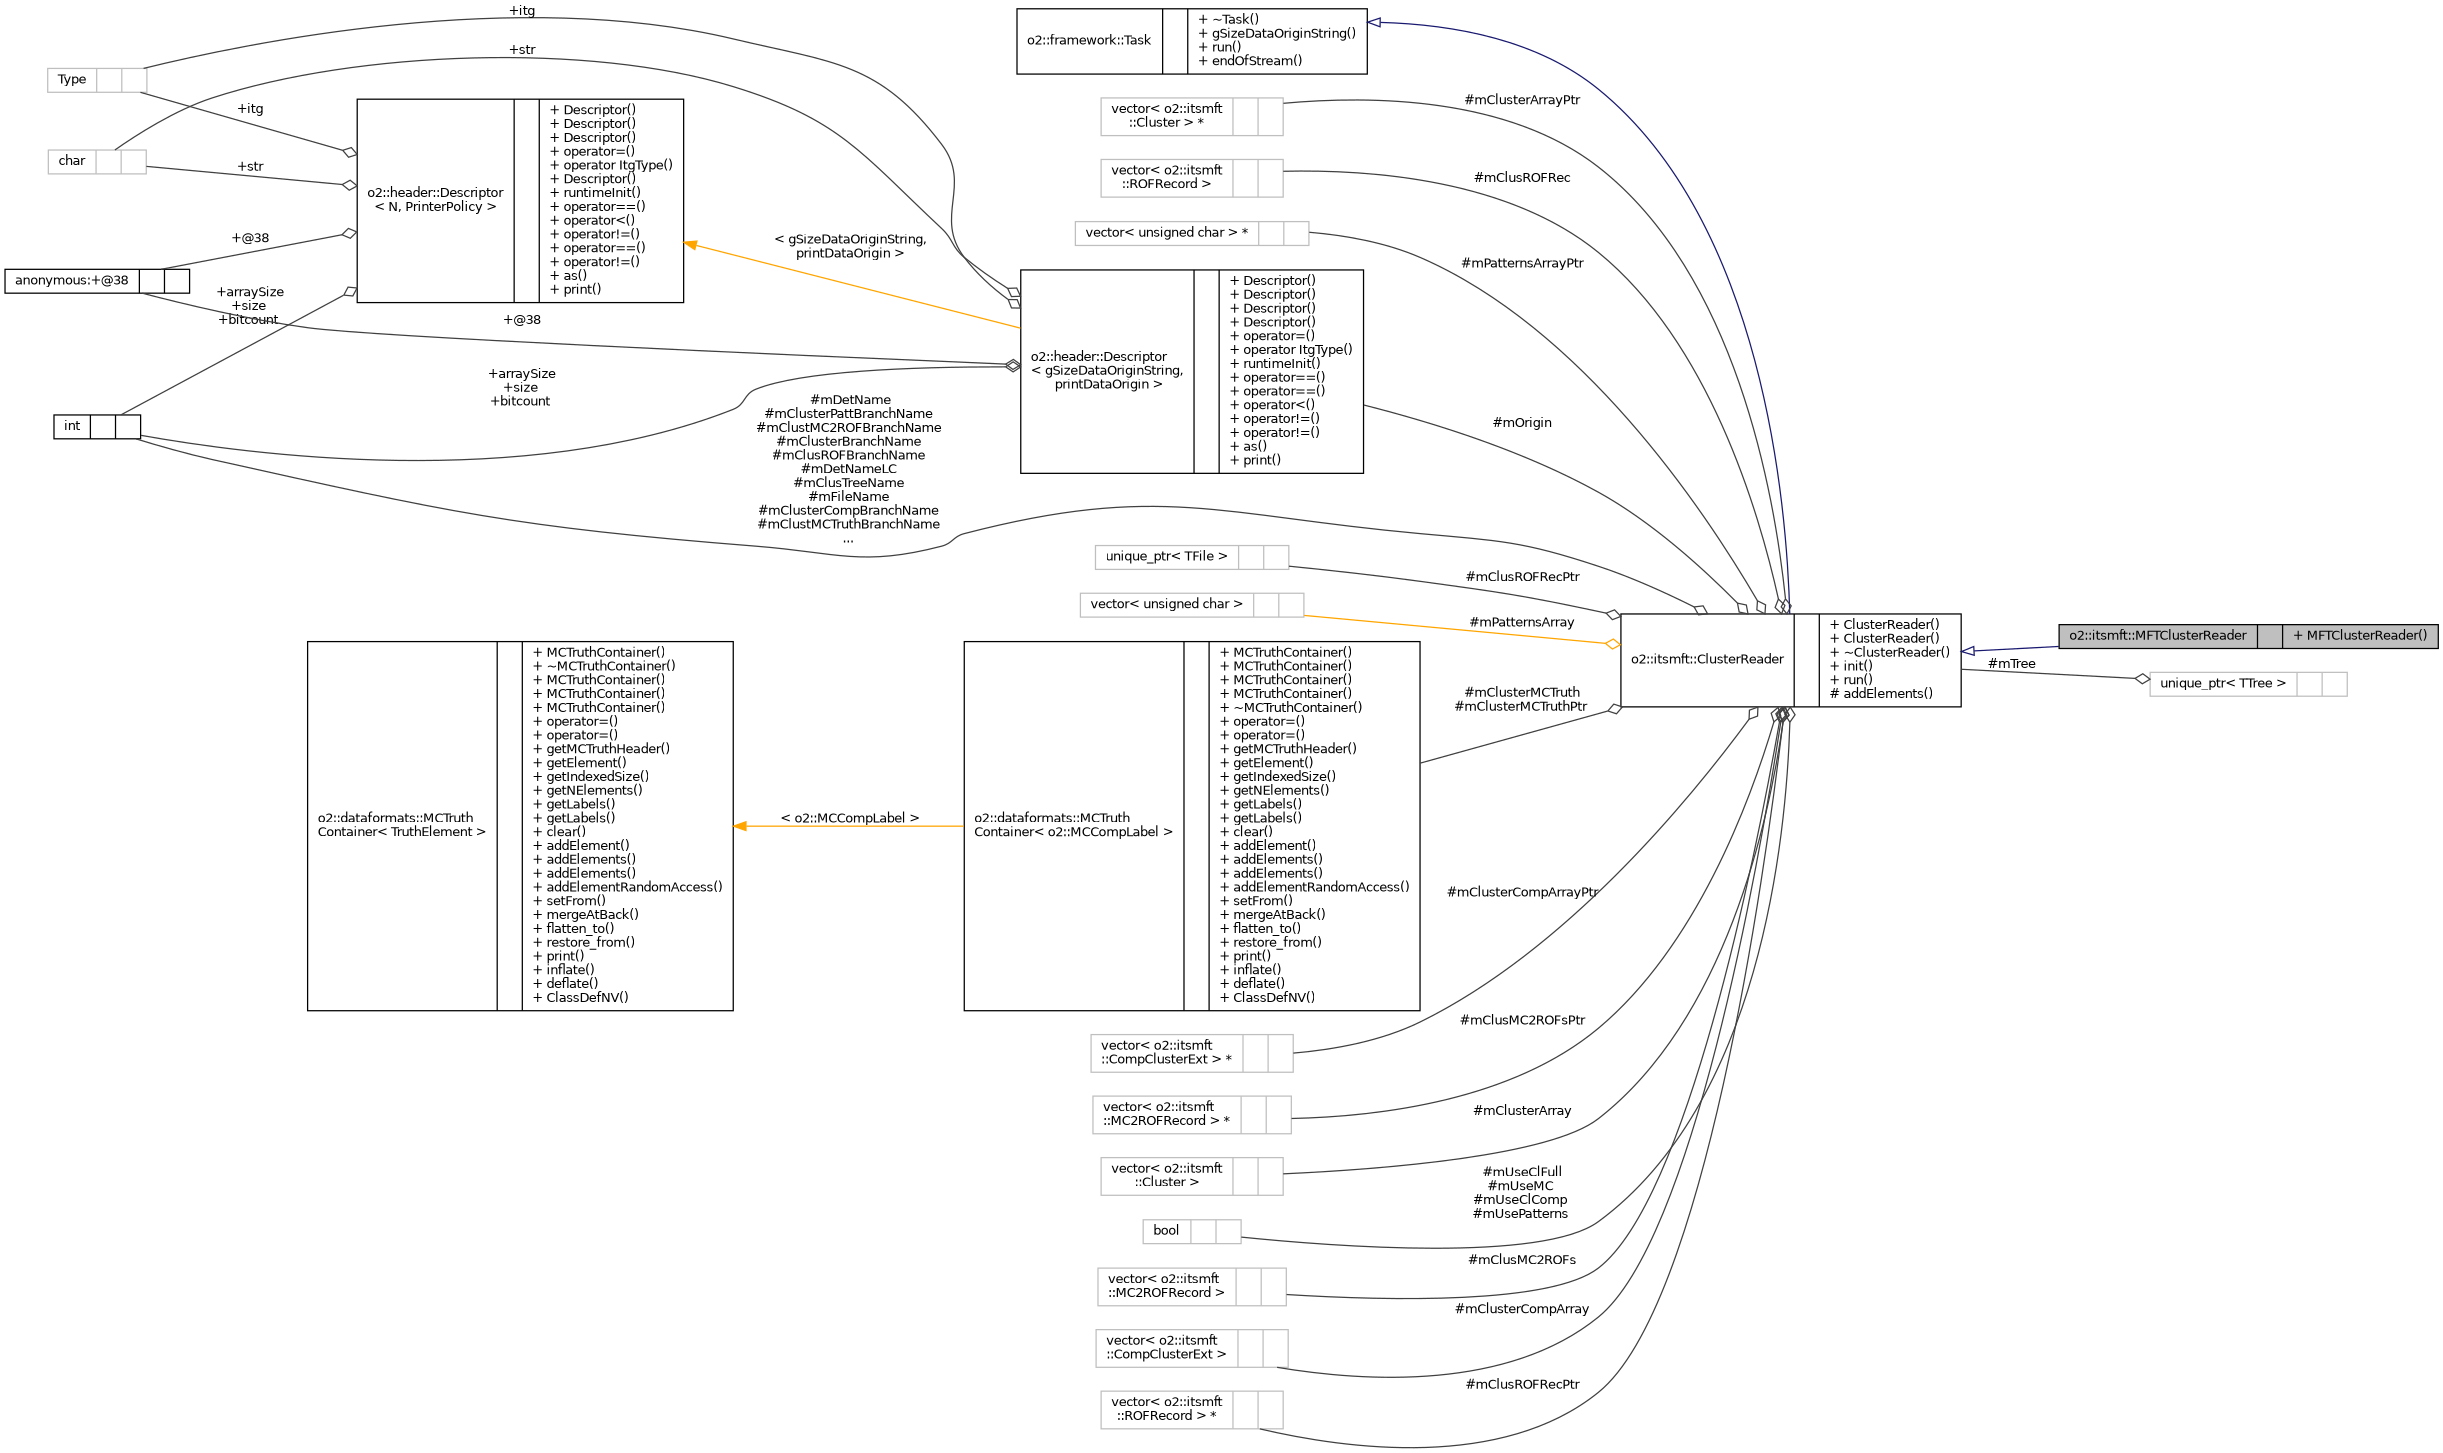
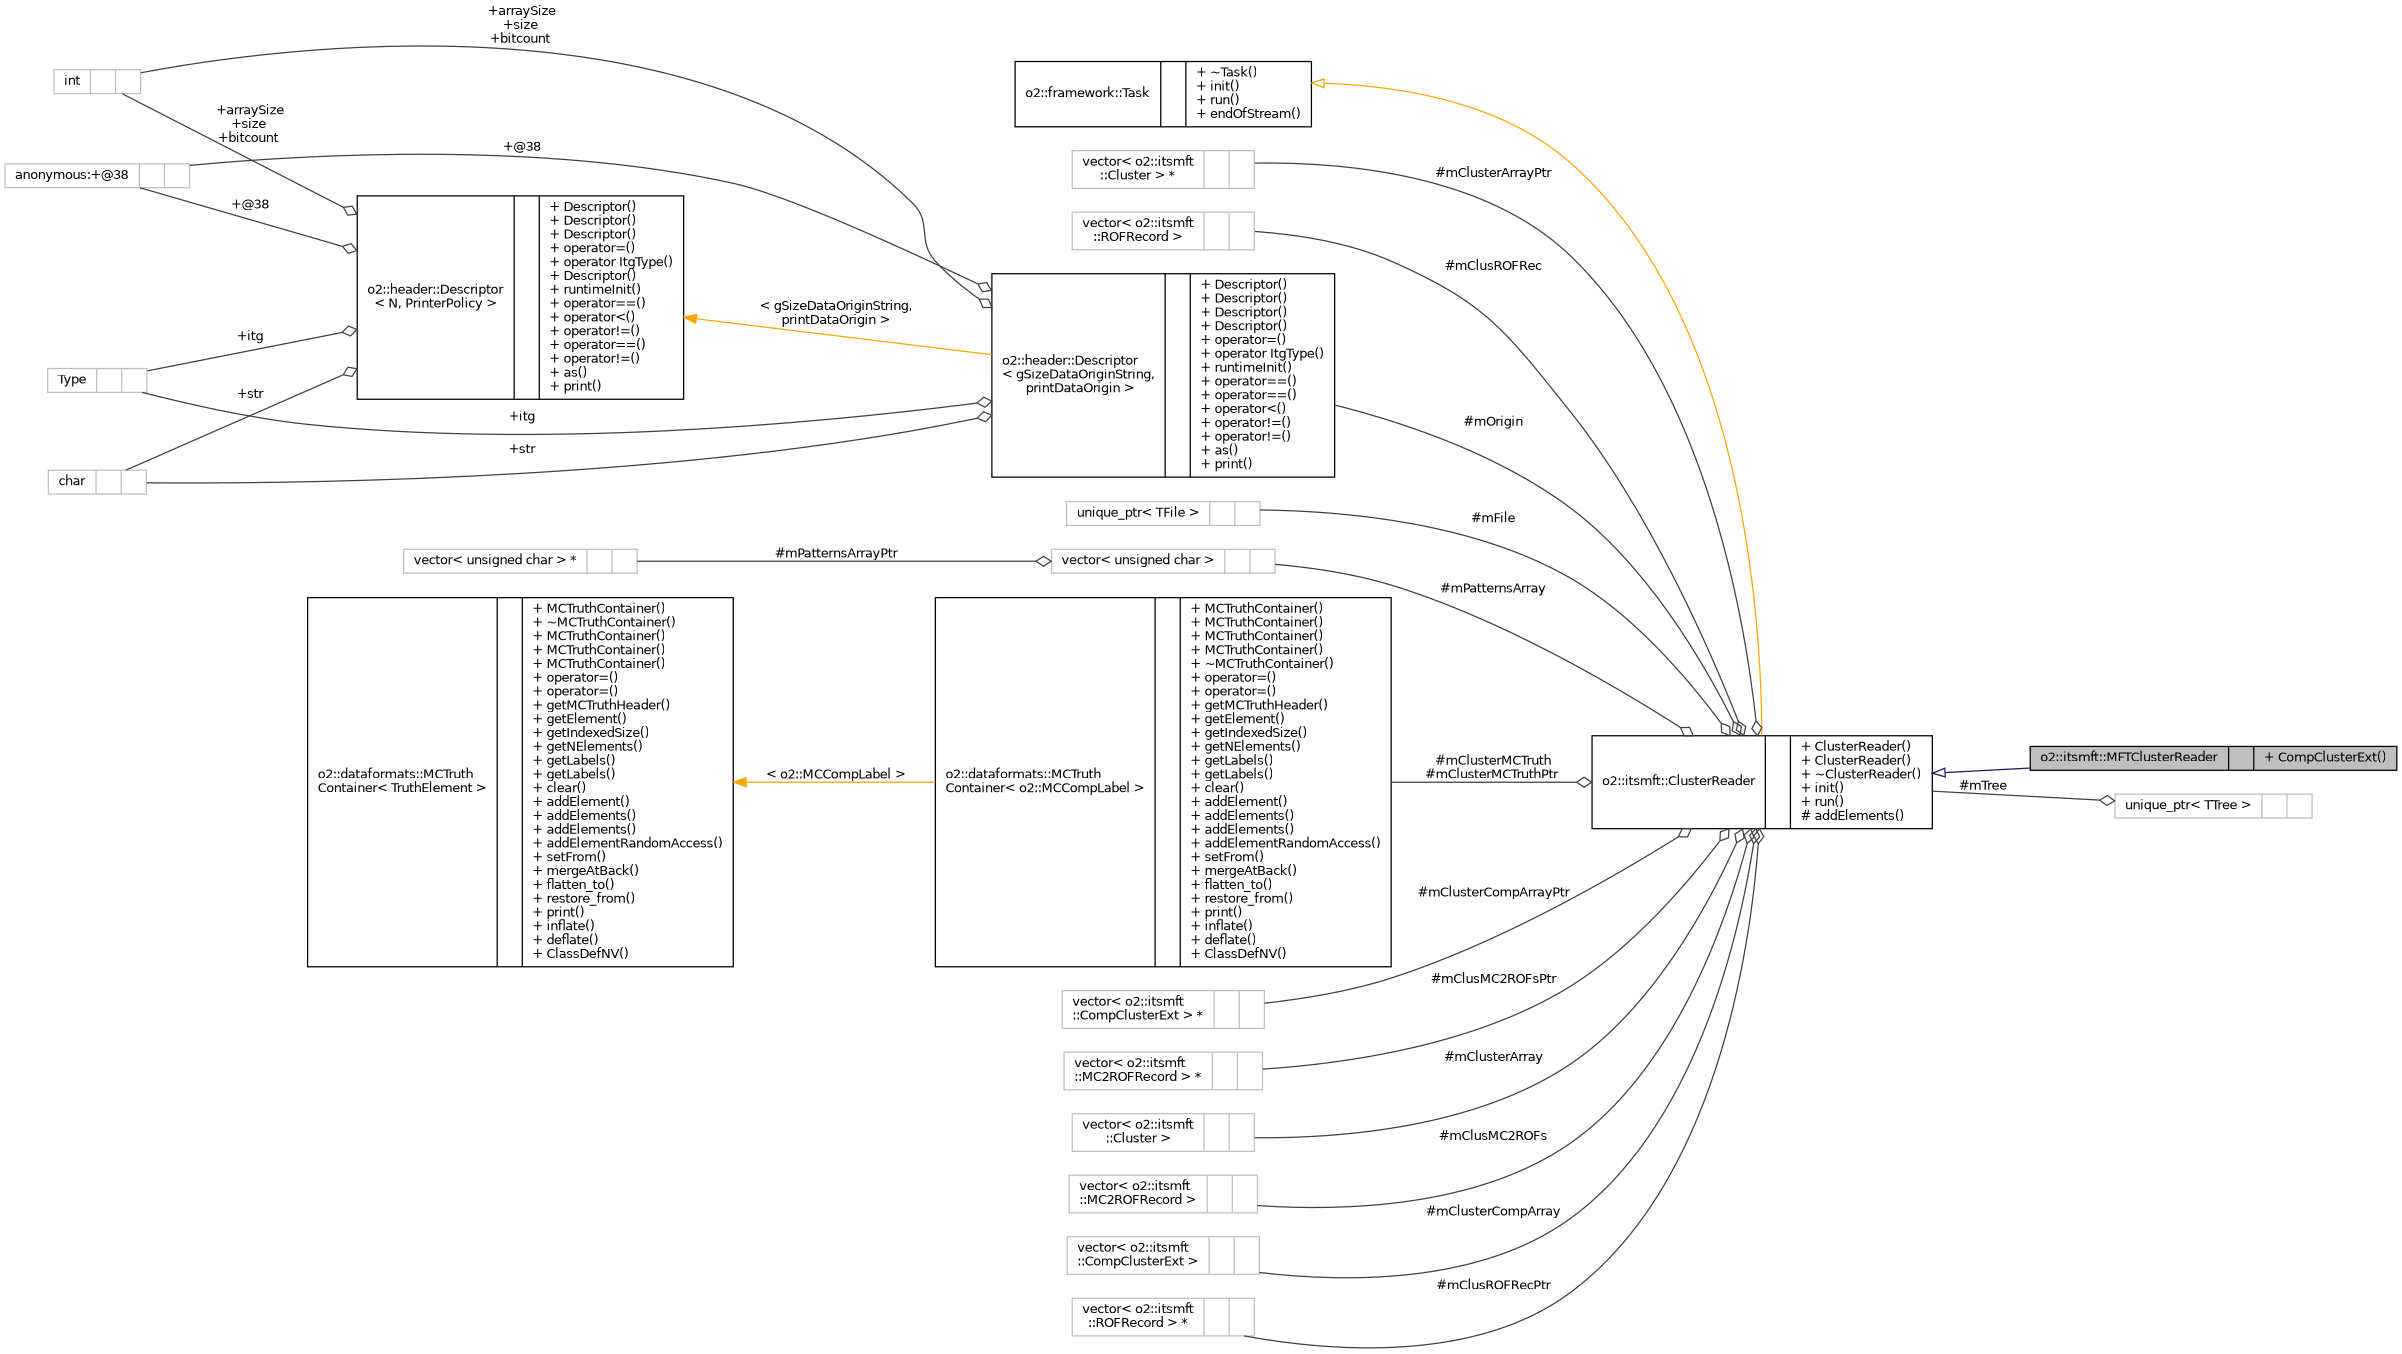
(1278, 34) -> (1218, 87)
(1703, 224) -> (1675, 306)
(97, 281) -> (97, 176)
(1573, 363) -> (837, 561)
(97, 427) -> (97, 82)
(919, 551) -> none
(1520, 578) -> (1492, 519)
(1455, 629) -> (1487, 622)
(2360, 636) -> (2325, 758)
(1192, 1232) -> none
